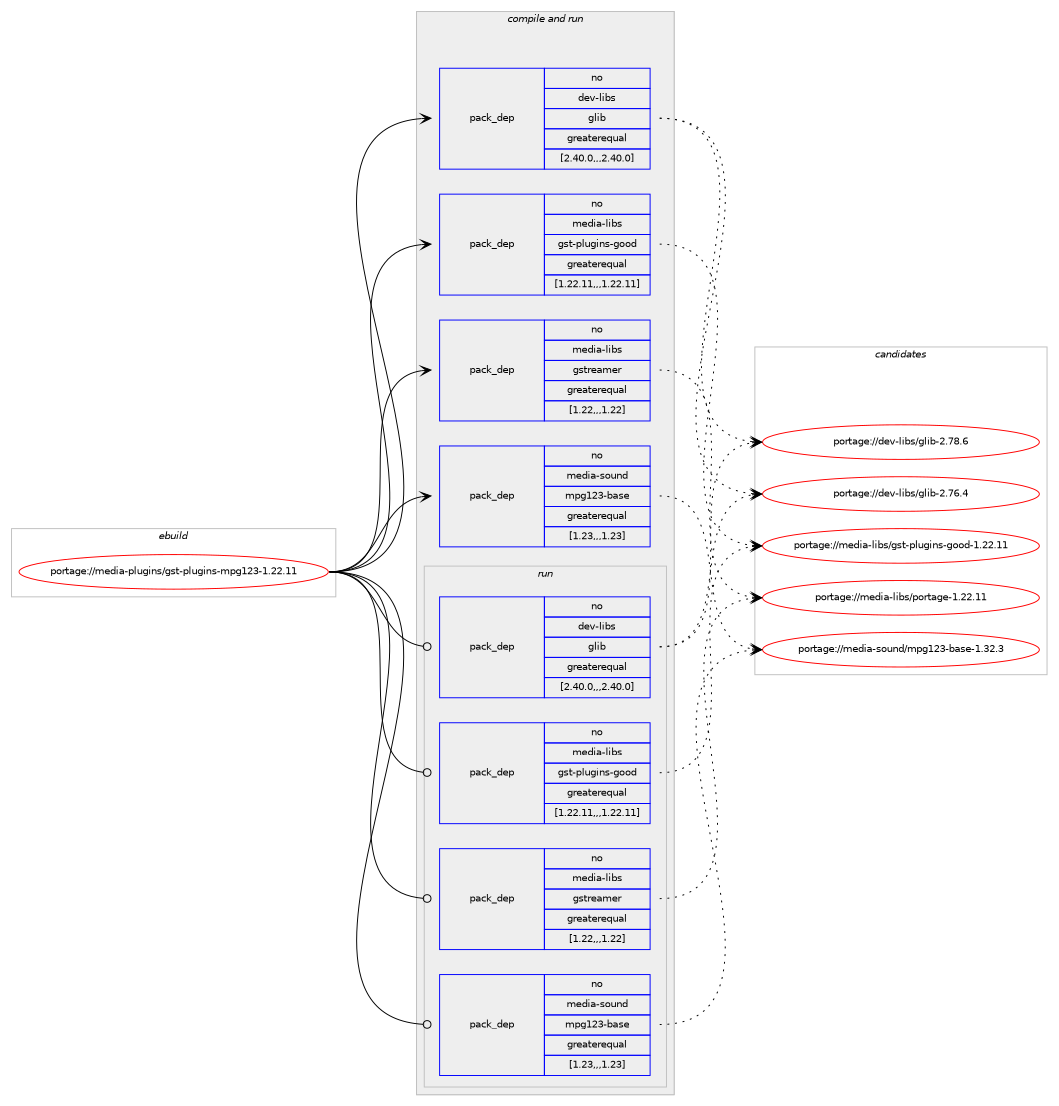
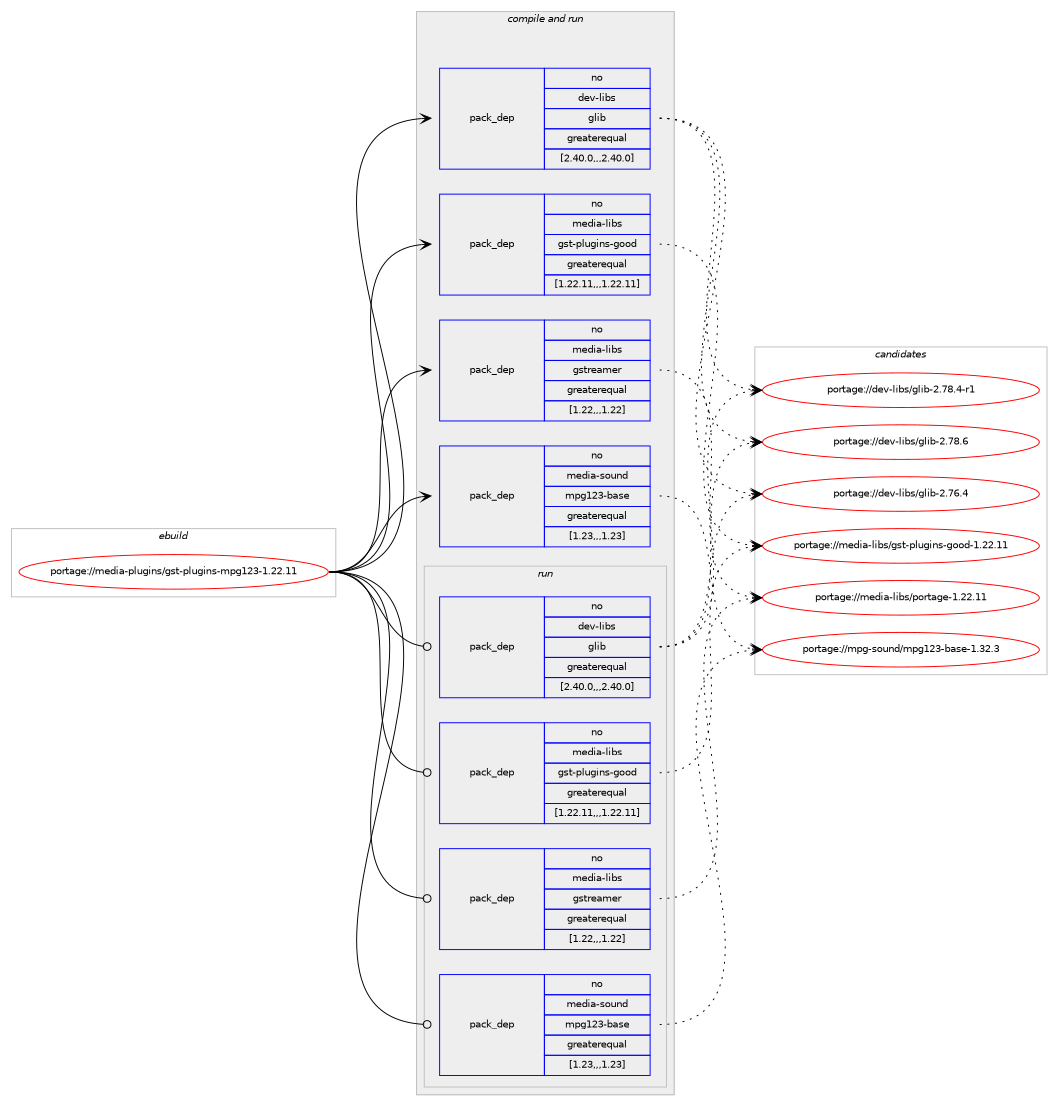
none -> (901, 390)
(901, 650) -> (901, 650)
